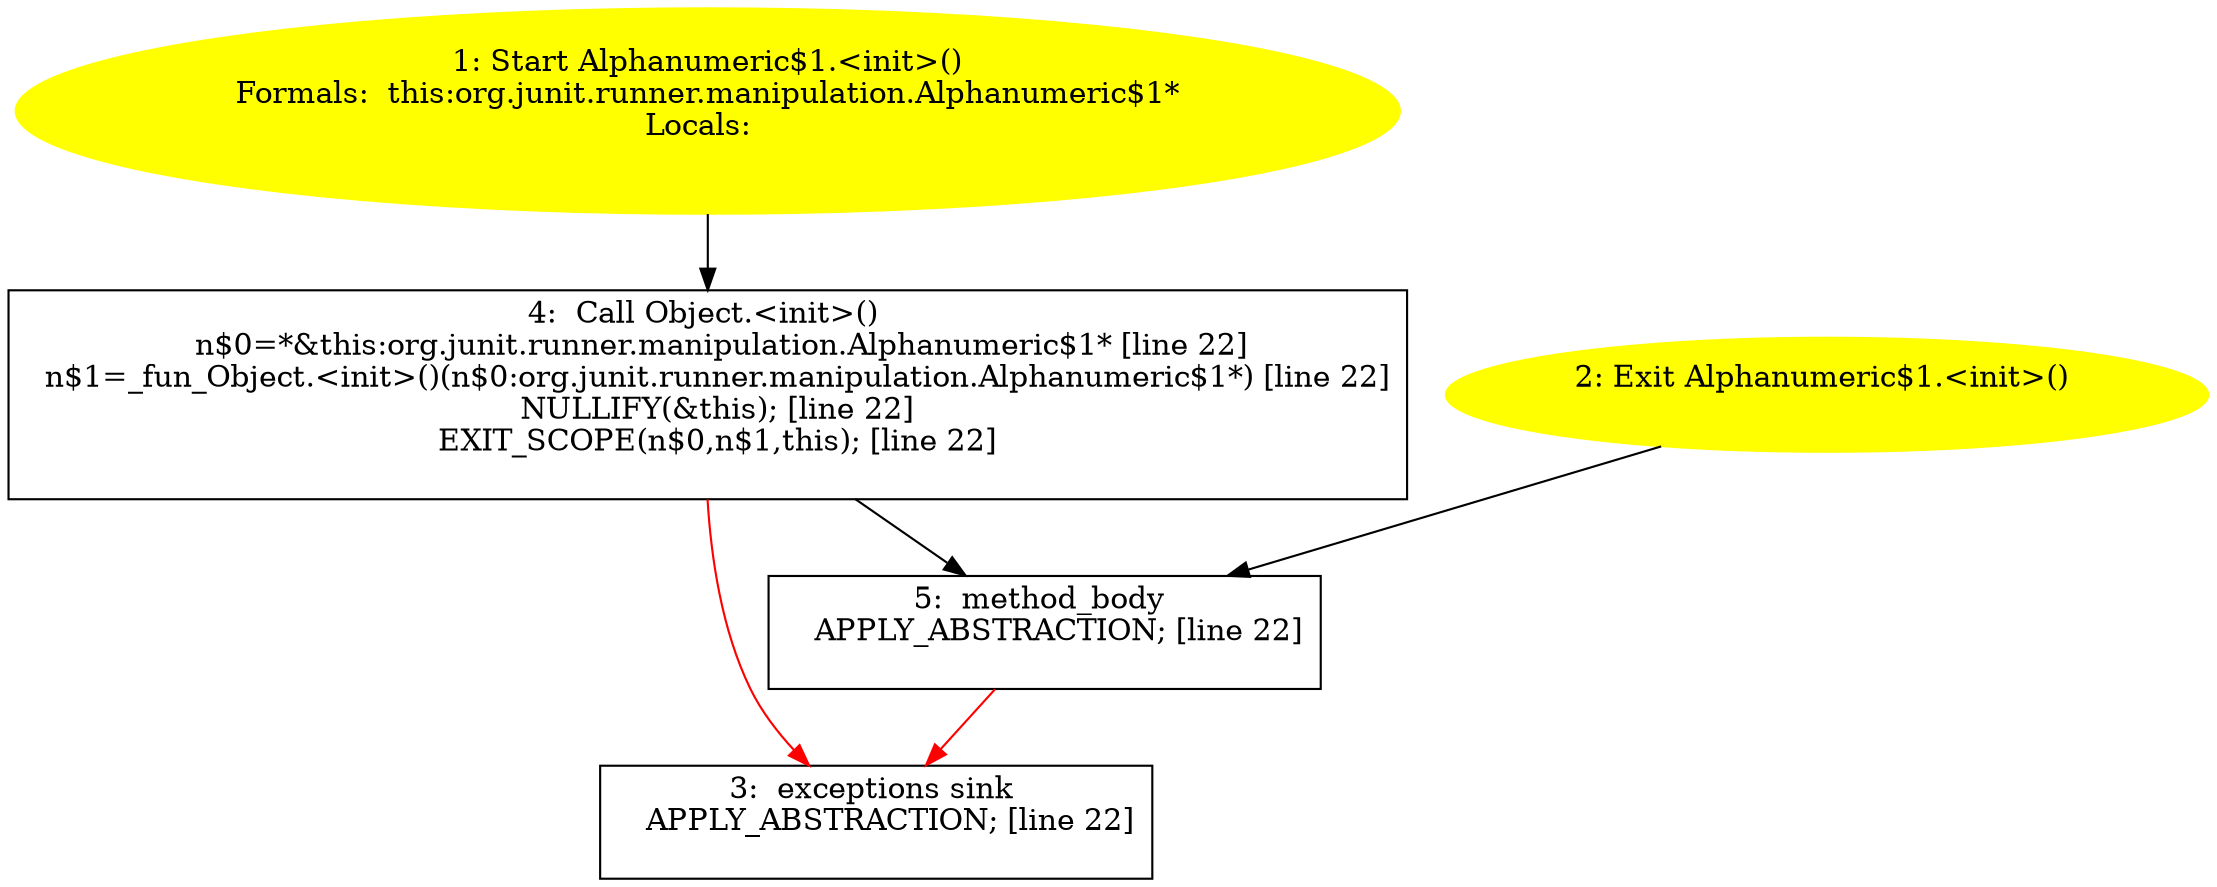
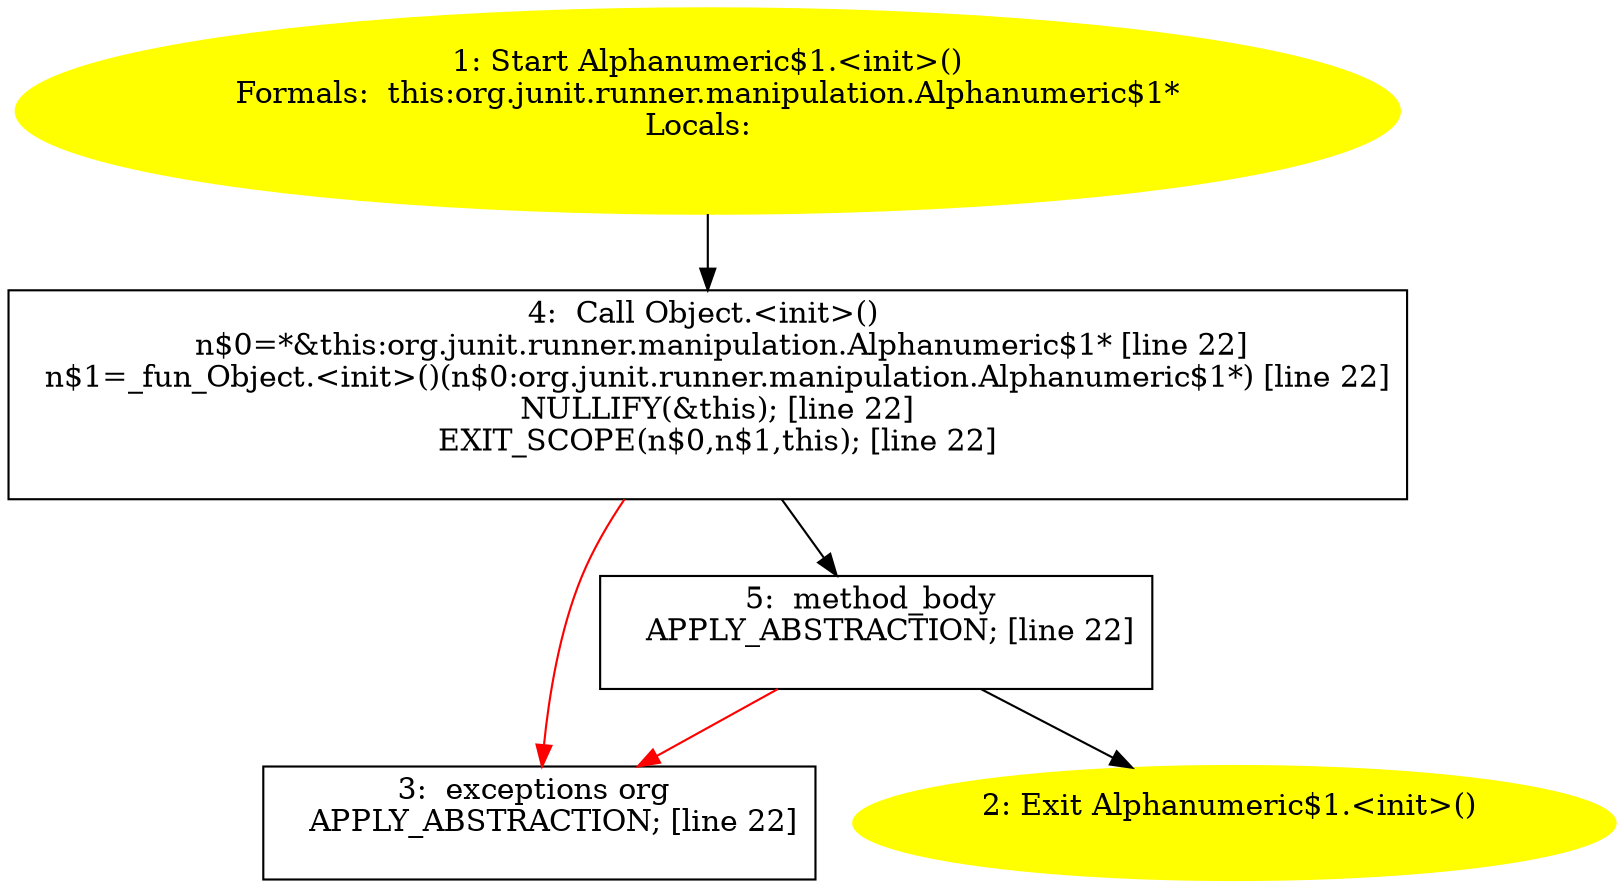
(1455, 508) -> (1047, 723)
(876, 822) -> (539, 823)
